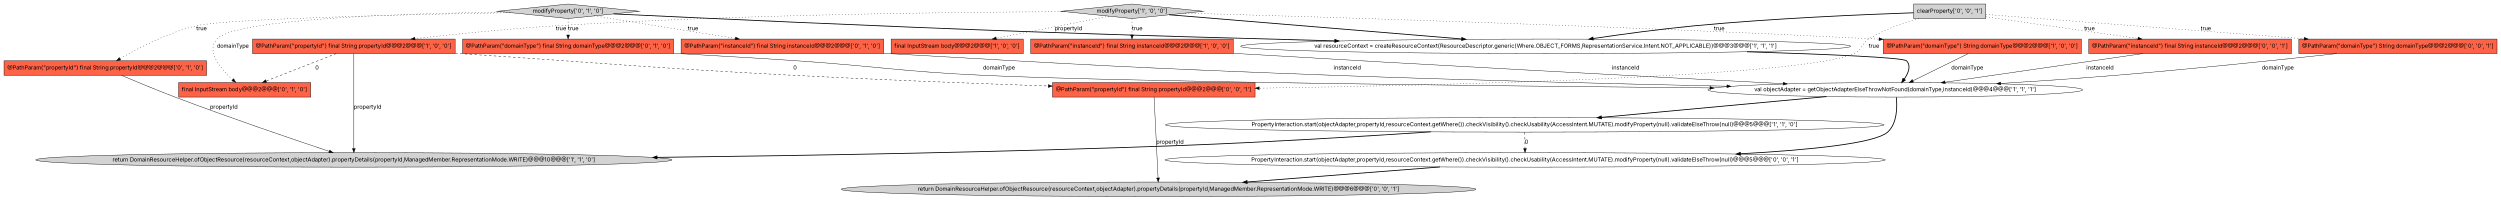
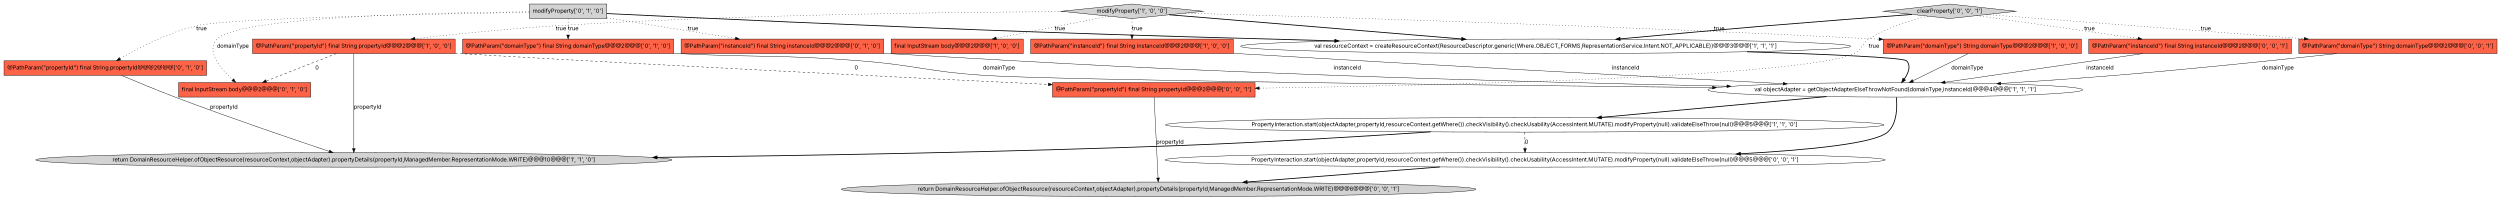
(568, 11) -> (568, 11)
(1950, 11) -> (1950, 11)
(1069, 29) -> (1060, 29)
